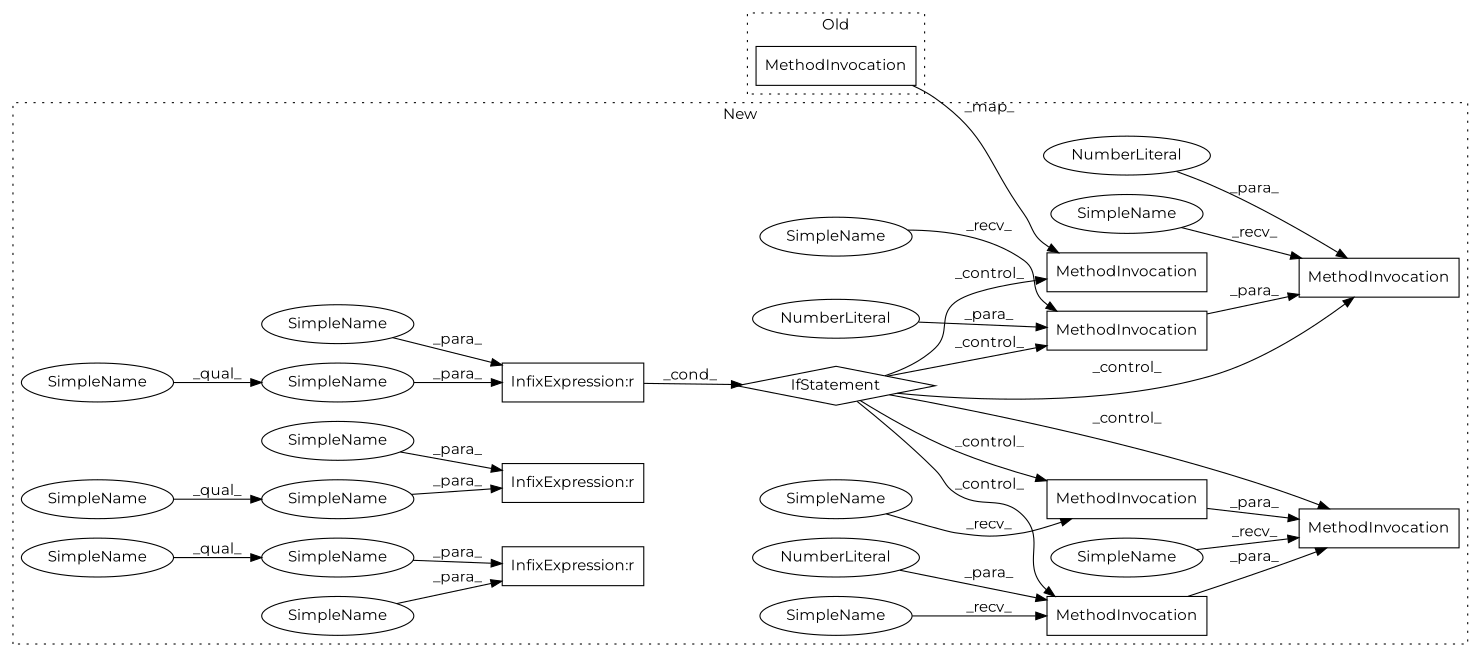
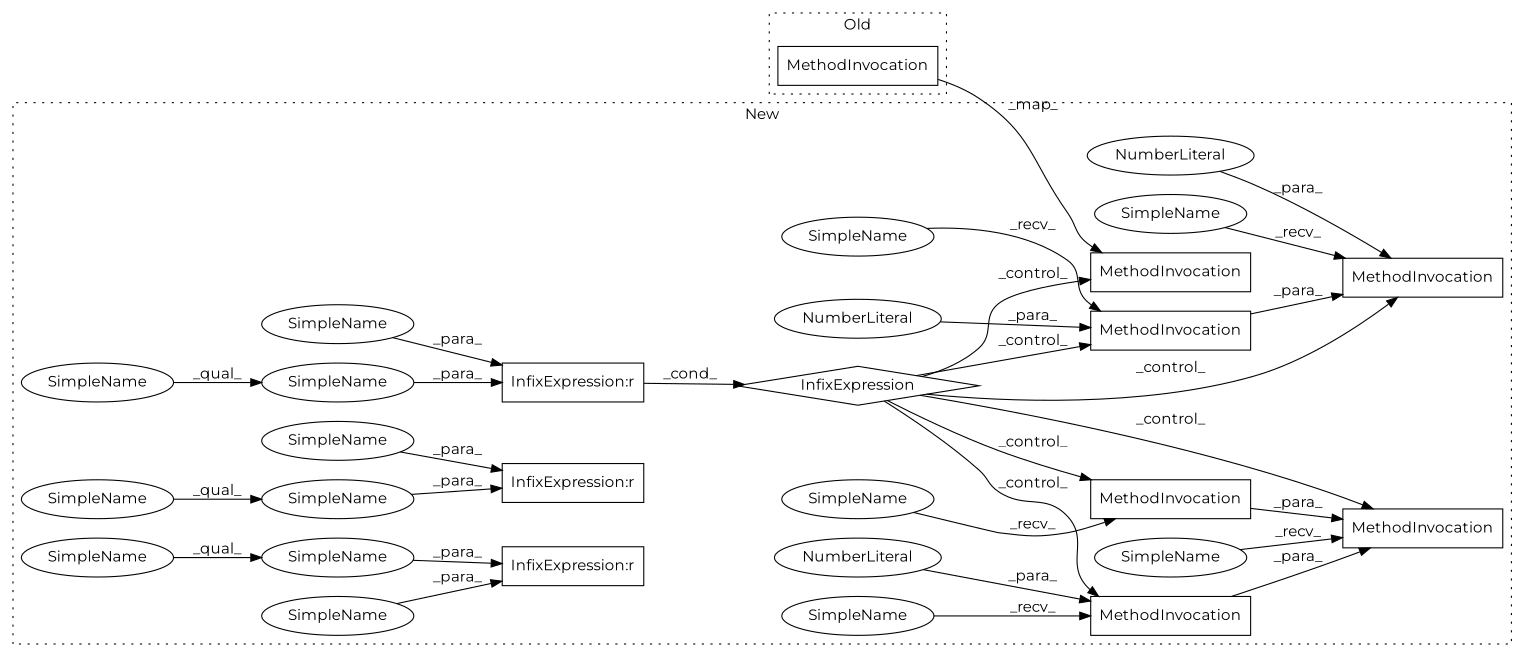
(836, 386) -> (858, 386)
